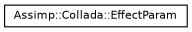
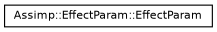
(96, 16) -> (108, 16)
